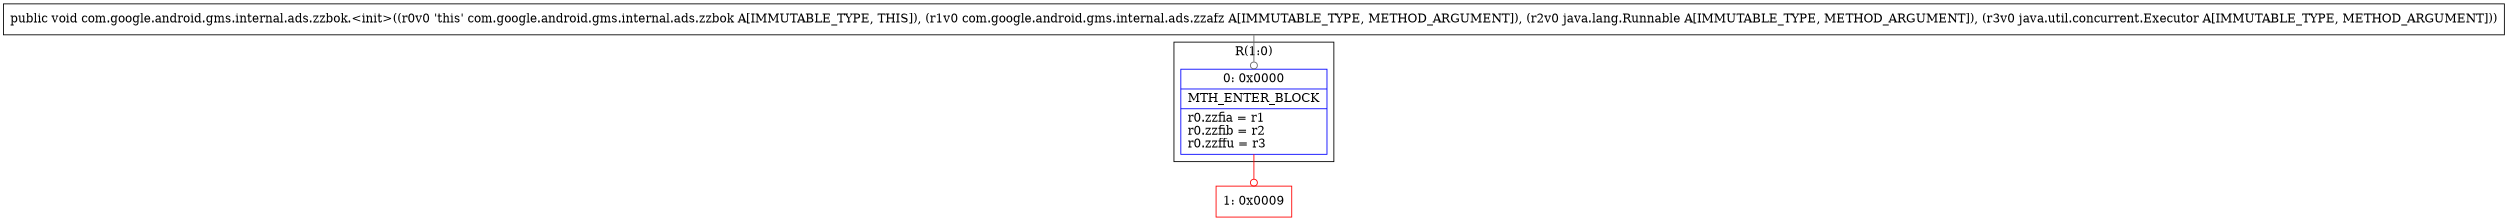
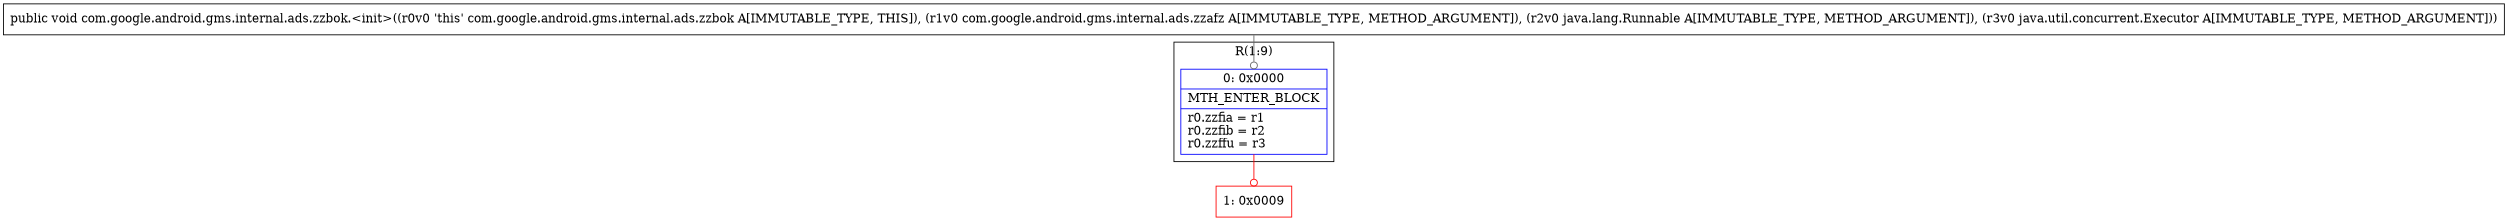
(1254, 52) -> (1254, 52)
